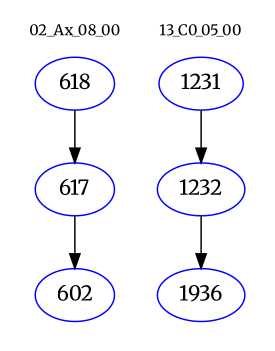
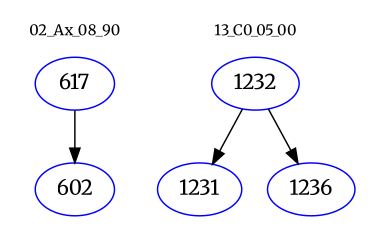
(76, 32) -> (76, 32)
(75, 84) -> none
(201, 129) -> (231, 130)
(201, 295) -> (311, 189)
